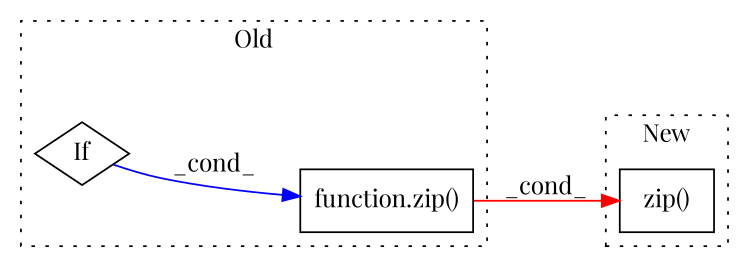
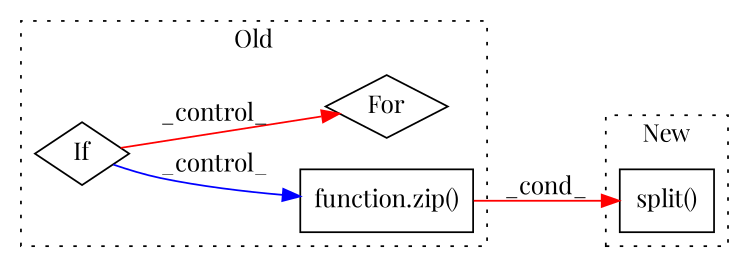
none -> (387, 106)
(215, 165) -> (215, 165)
(667, 201) -> (667, 201)
